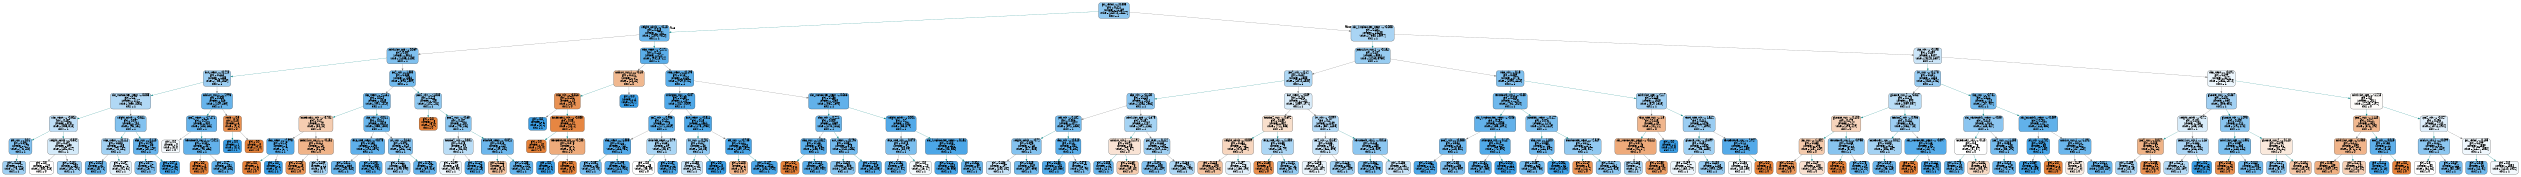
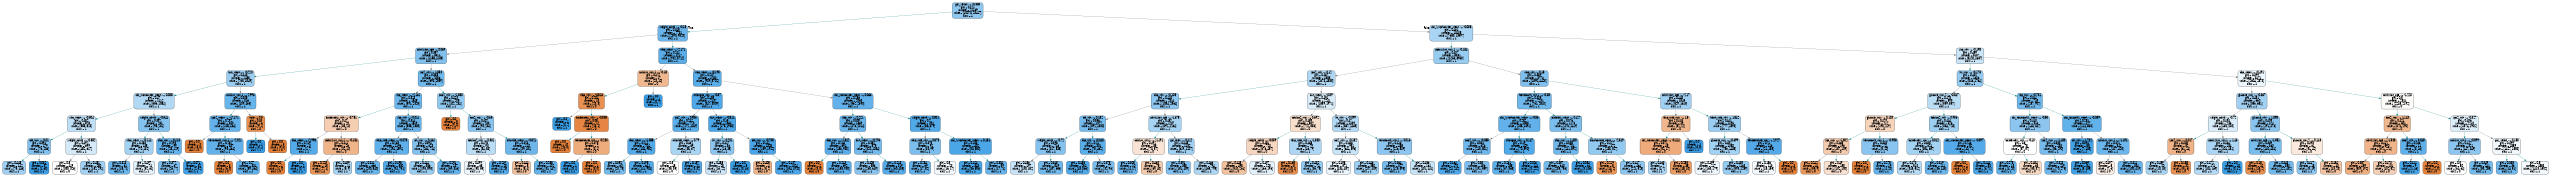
(171, 146) -> (194, 146)
none -> (39, 168)
(296, 168) -> (320, 168)
none -> (1909, 168)
(2053, 168) -> none
